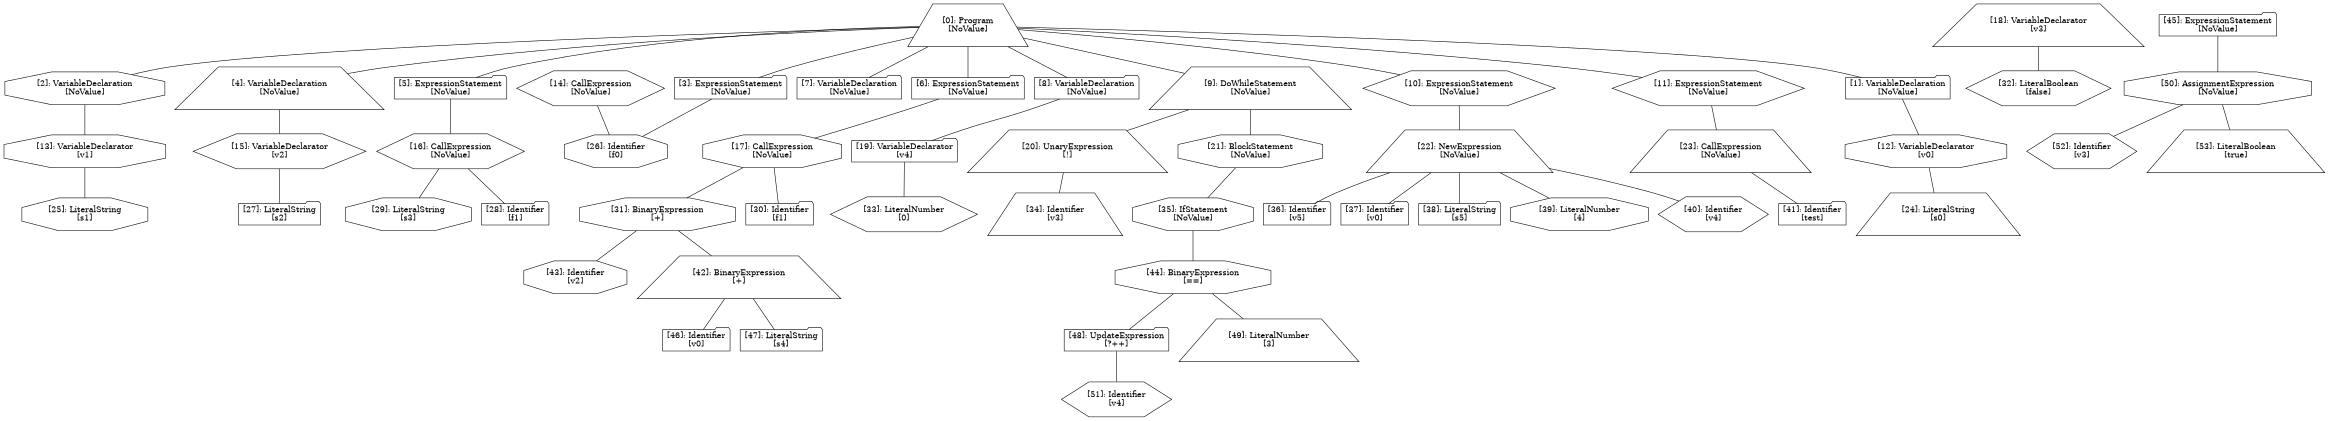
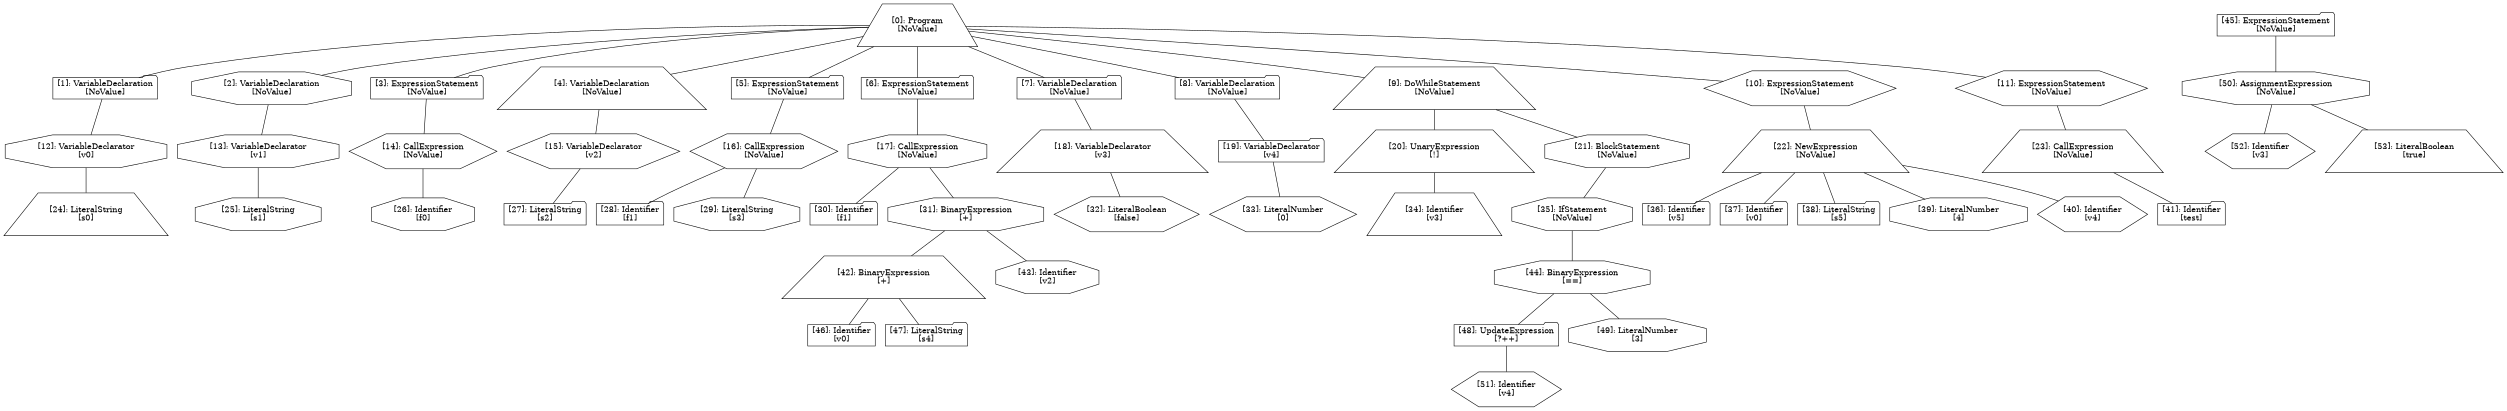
none -> (1083, 114)
(677, 118) -> (425, 116)
(1269, 340) -> (1637, 335)
